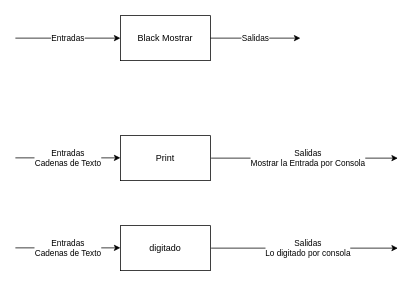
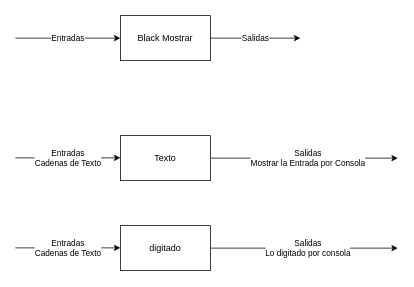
(165, 158) -> (165, 158)
